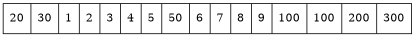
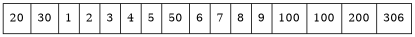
(394, 18) -> (394, 18)
